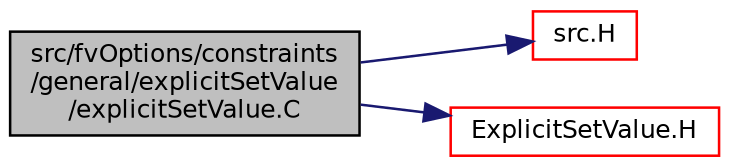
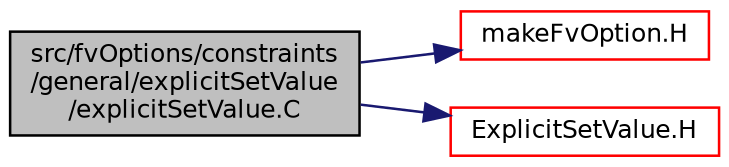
(585, 35) -> (585, 35)
